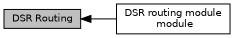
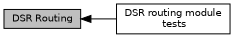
(173, 19) -> (173, 19)
